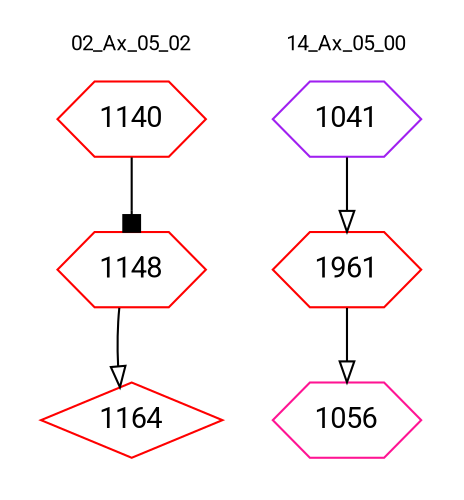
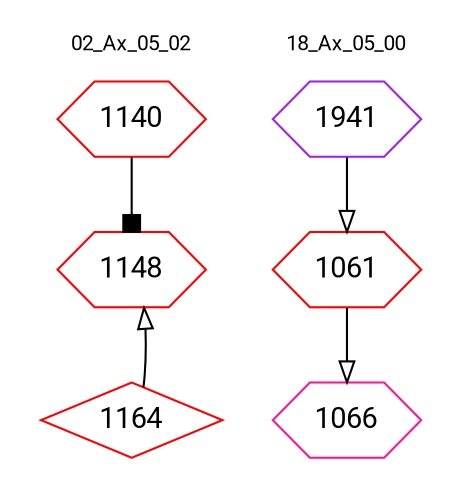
(347, 45) -> (347, 45)
(347, 119) -> (347, 119)
(347, 270) -> (347, 270)
(118, 337) -> (146, 358)
(347, 420) -> (347, 420)
